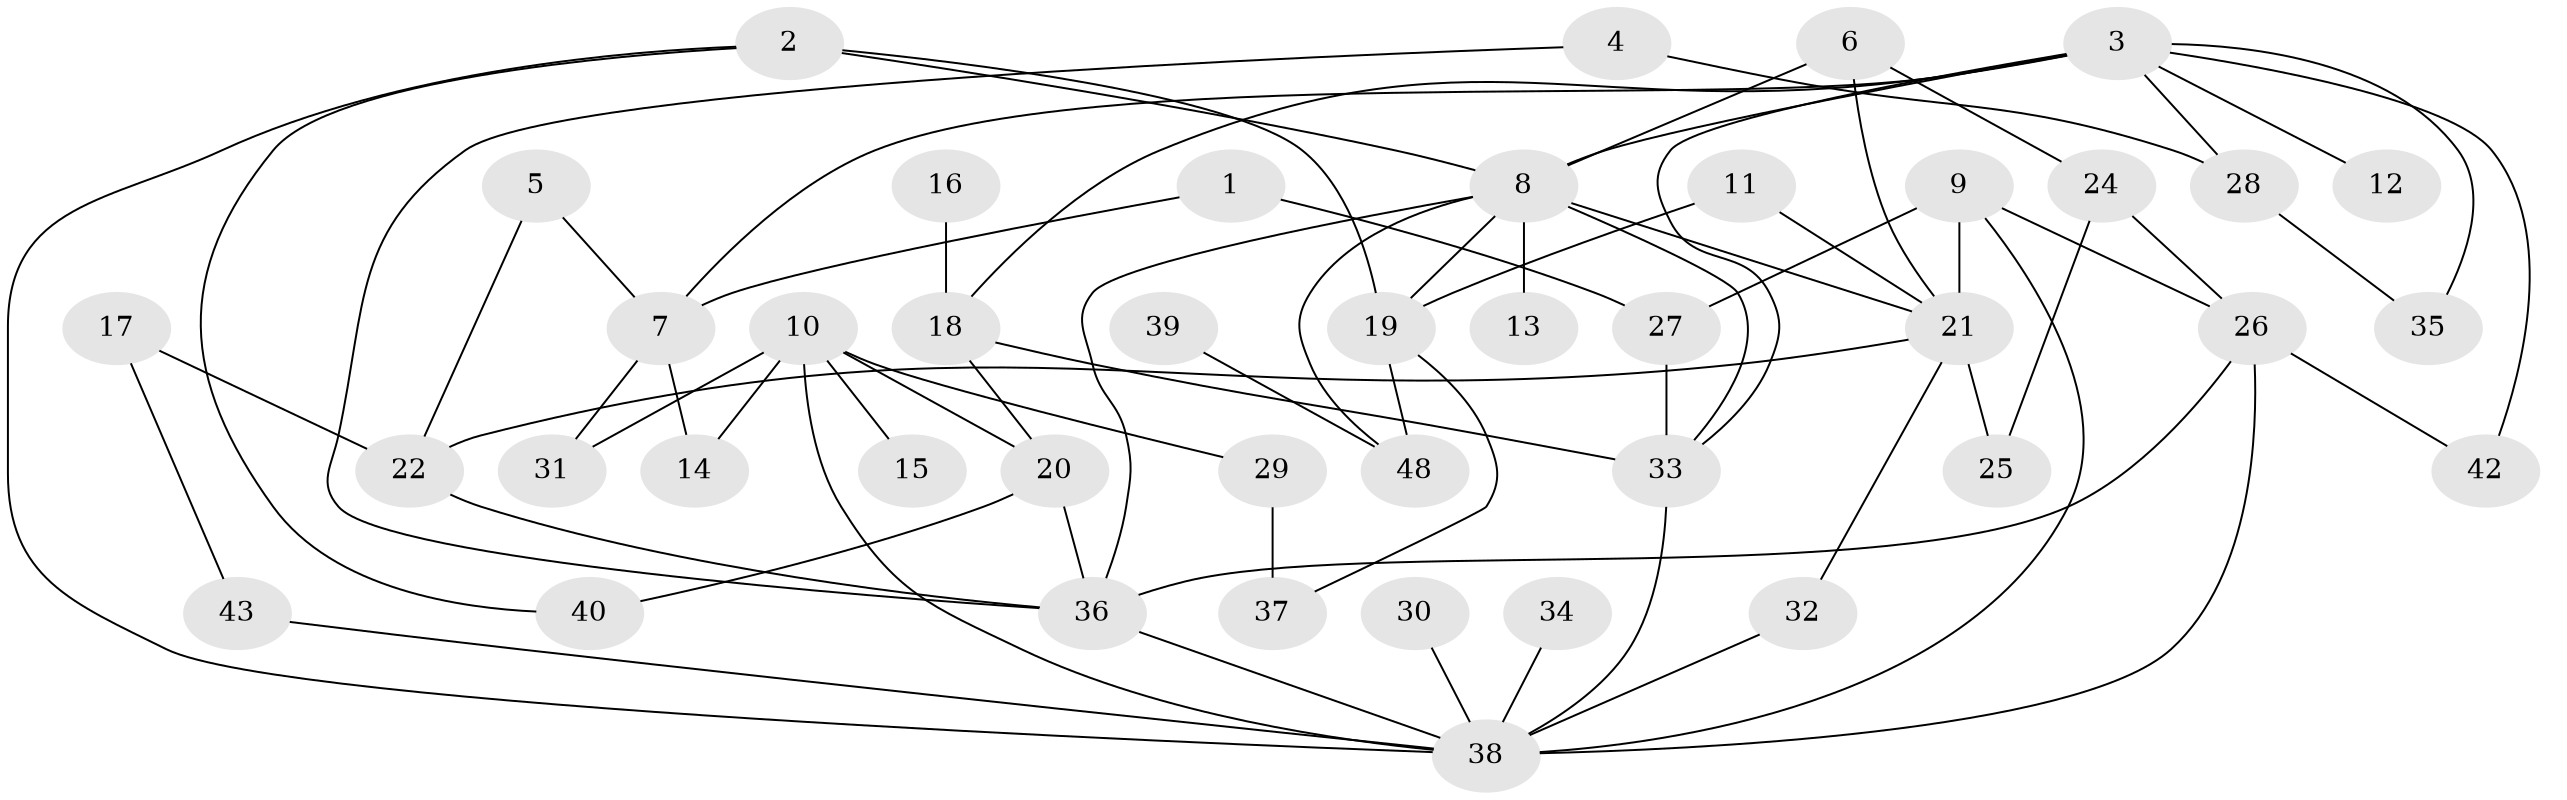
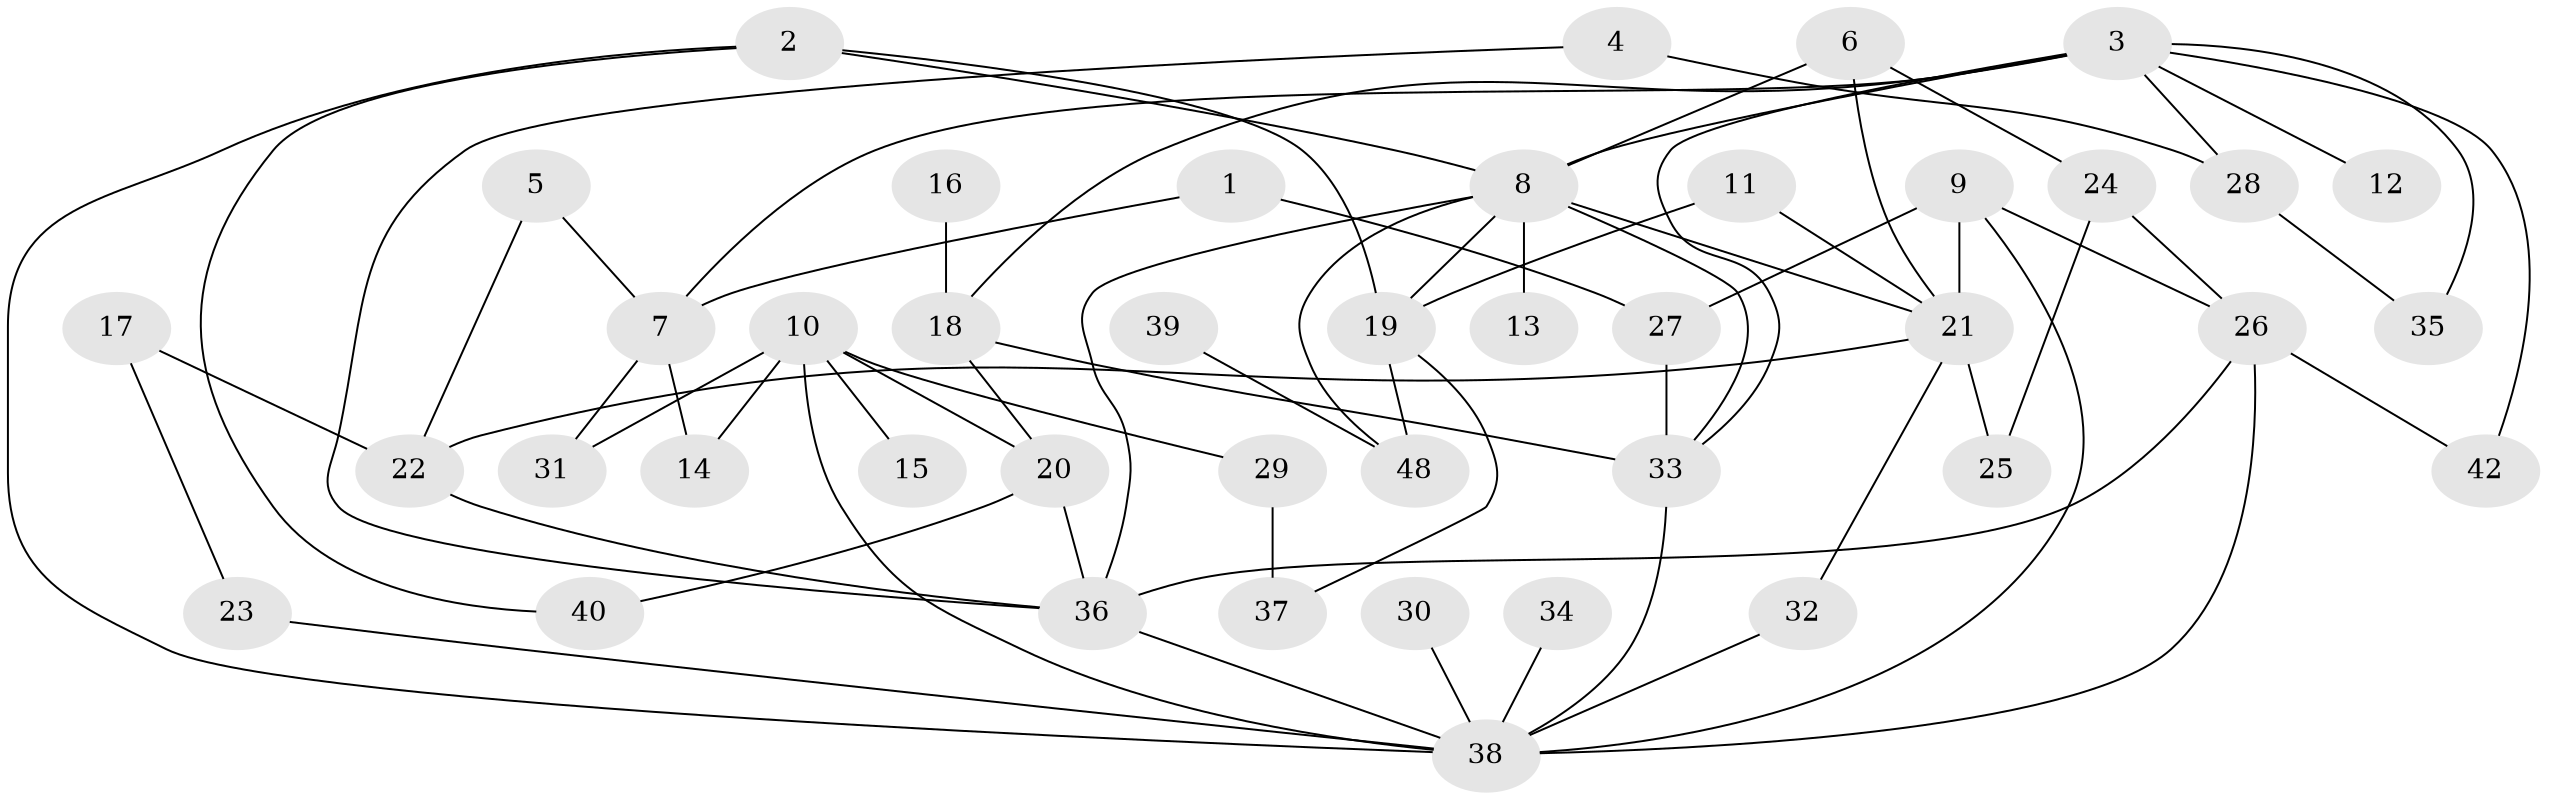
(238, 614) -> (238, 614)
